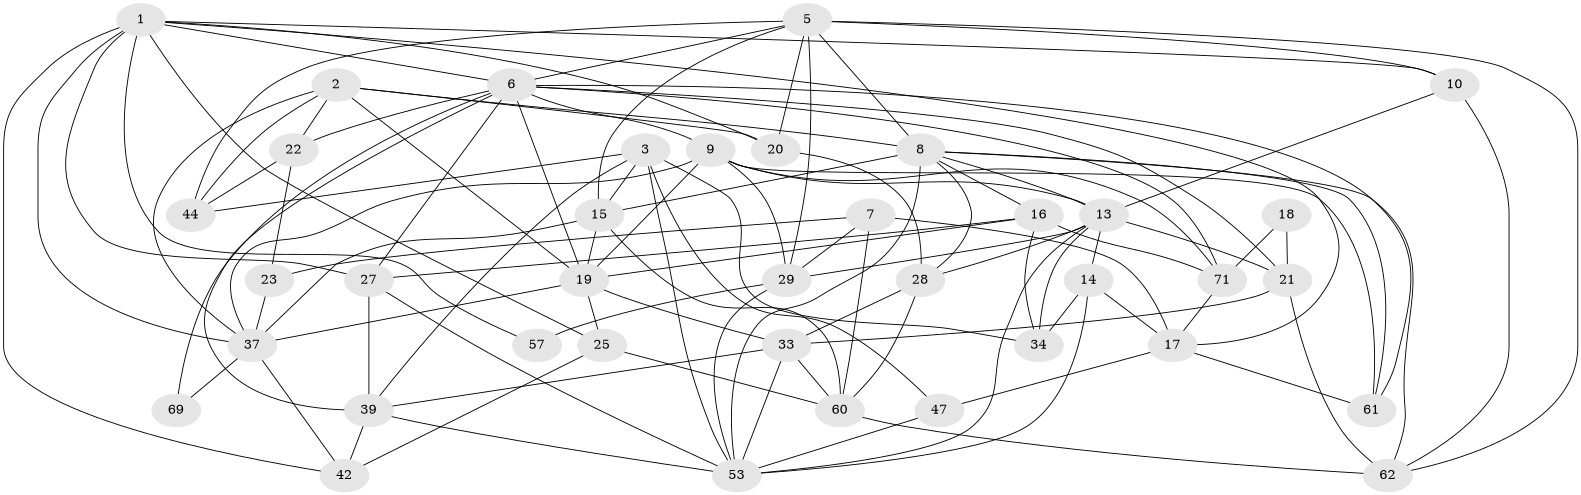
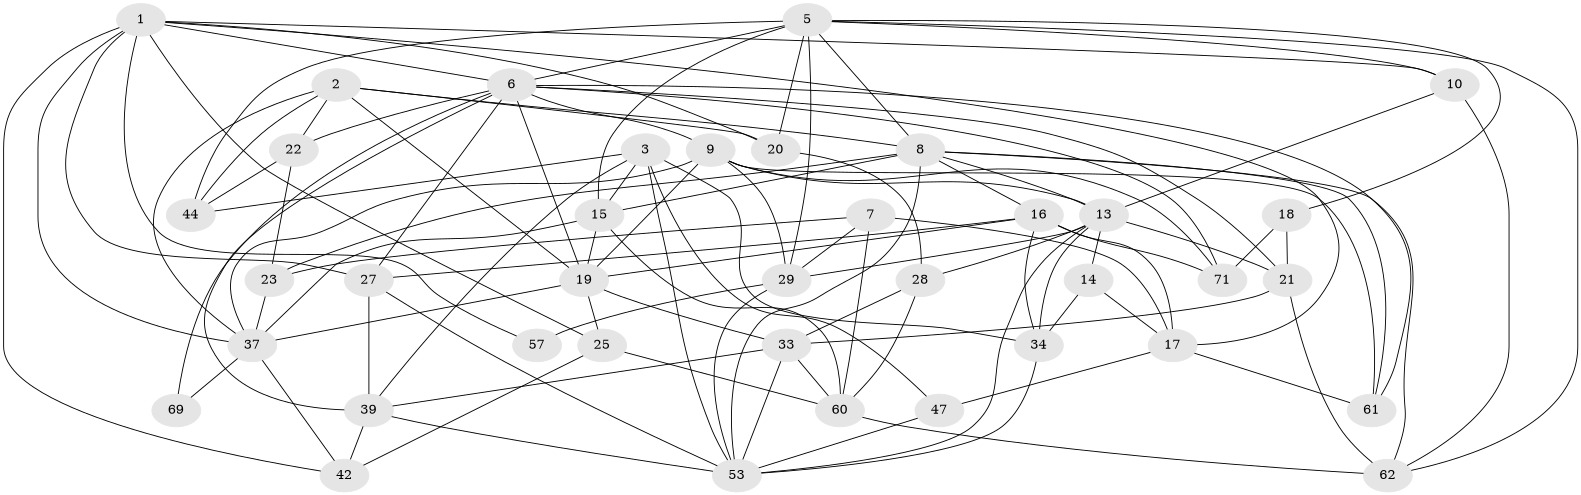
none -> (1293, 32)
(972, 215) -> (588, 192)
(1197, 314) -> (1145, 259)
(969, 446) -> (921, 454)
